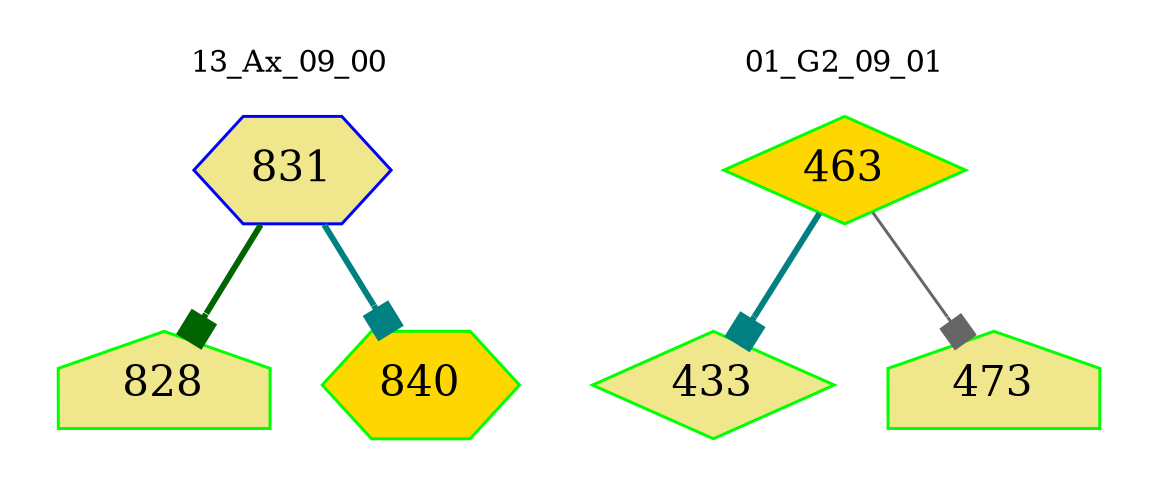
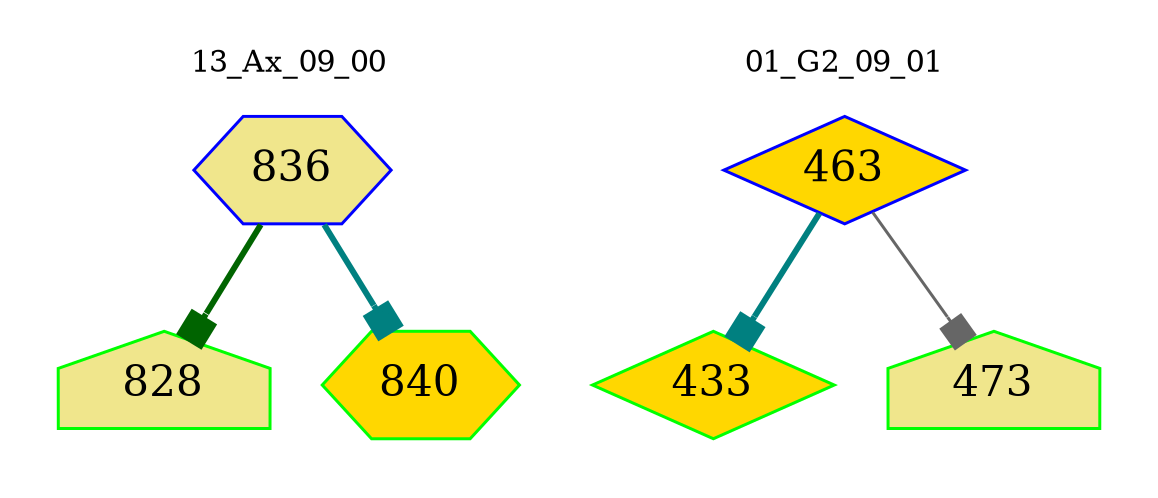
(293, 170) -> (293, 170)
(845, 170) -> (845, 170)
(713, 385) -> (713, 385)
